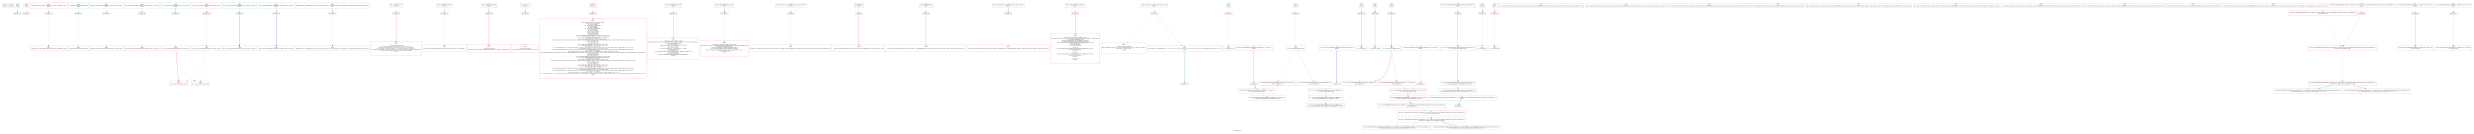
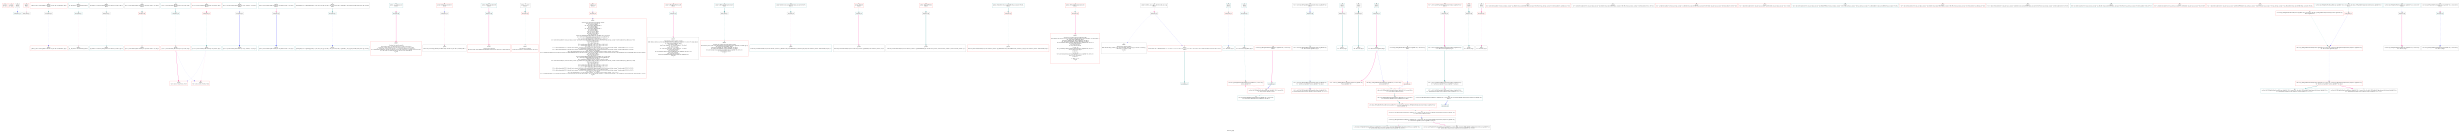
(1314, 83) -> none
